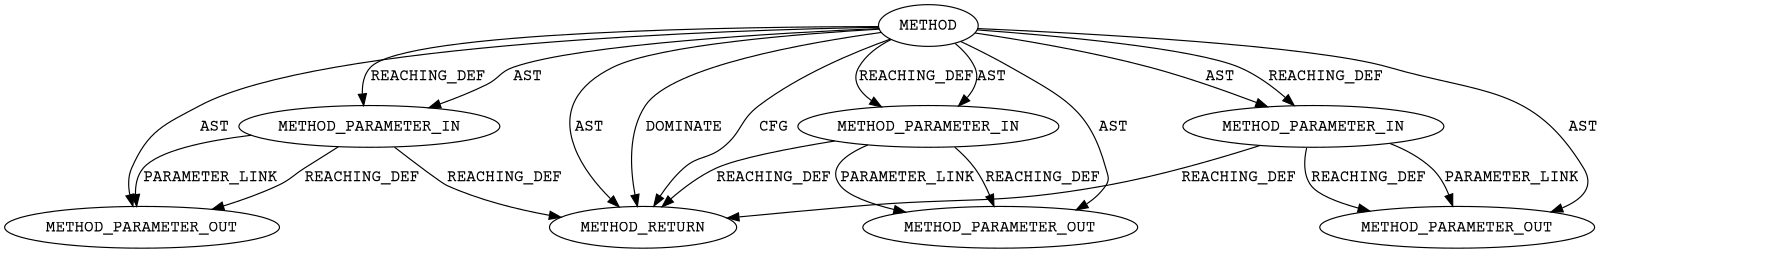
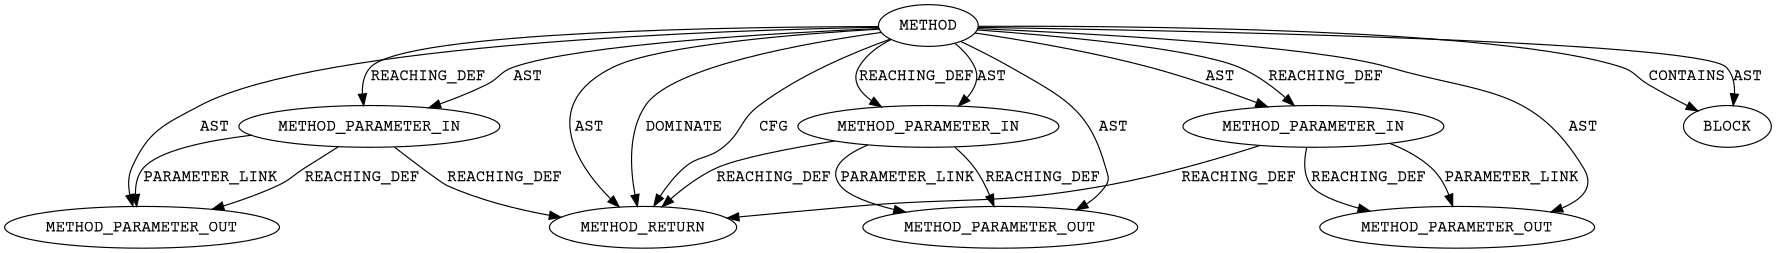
none -> (1727, 126)
